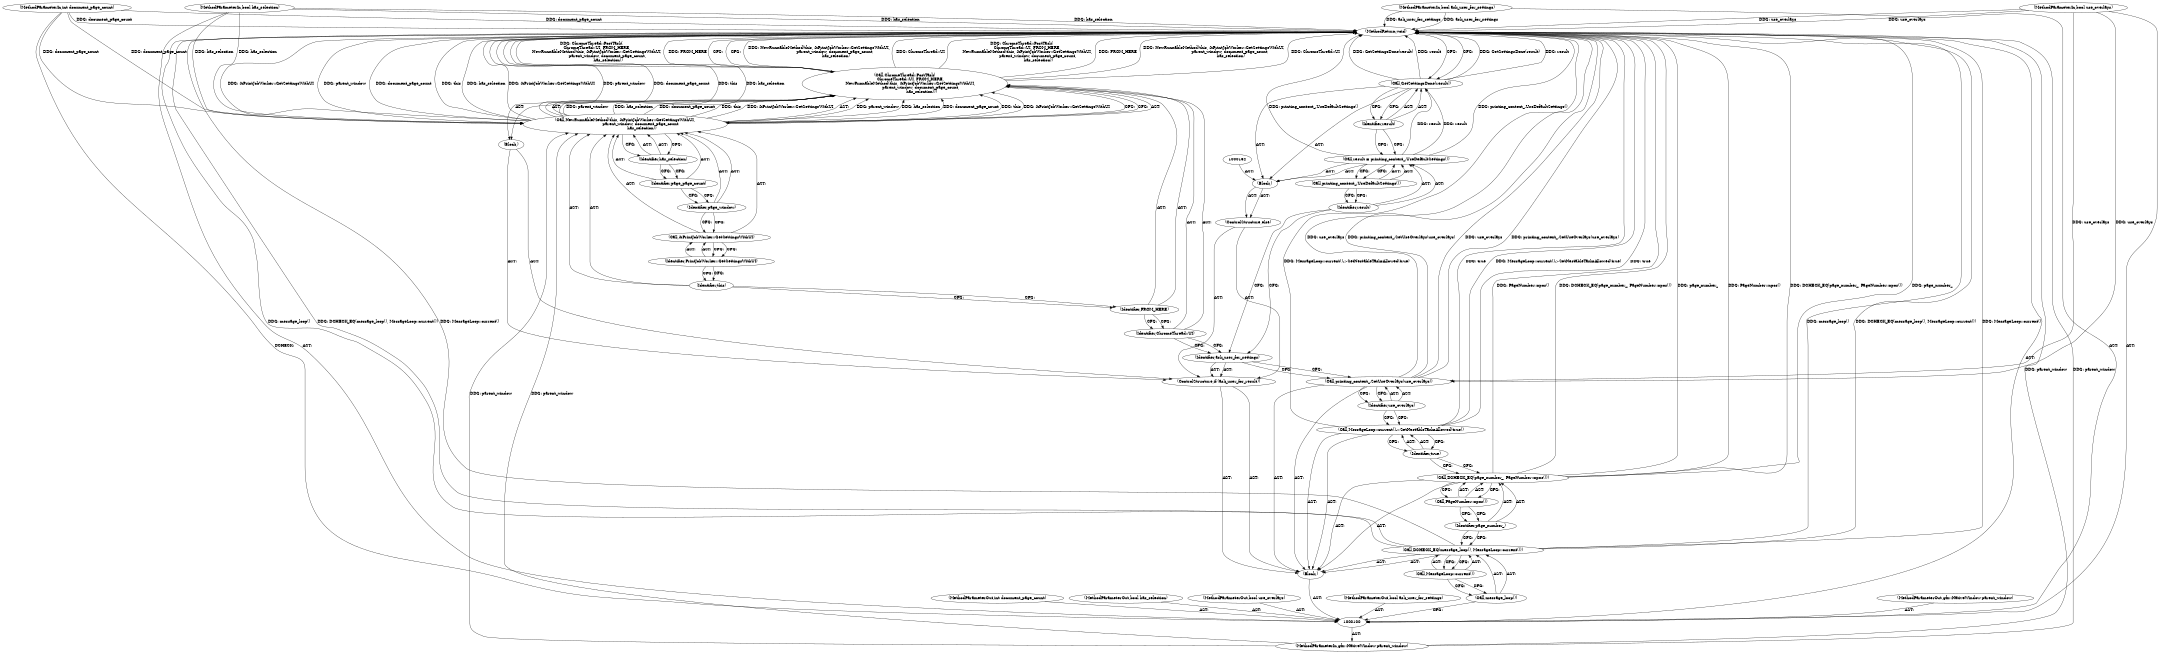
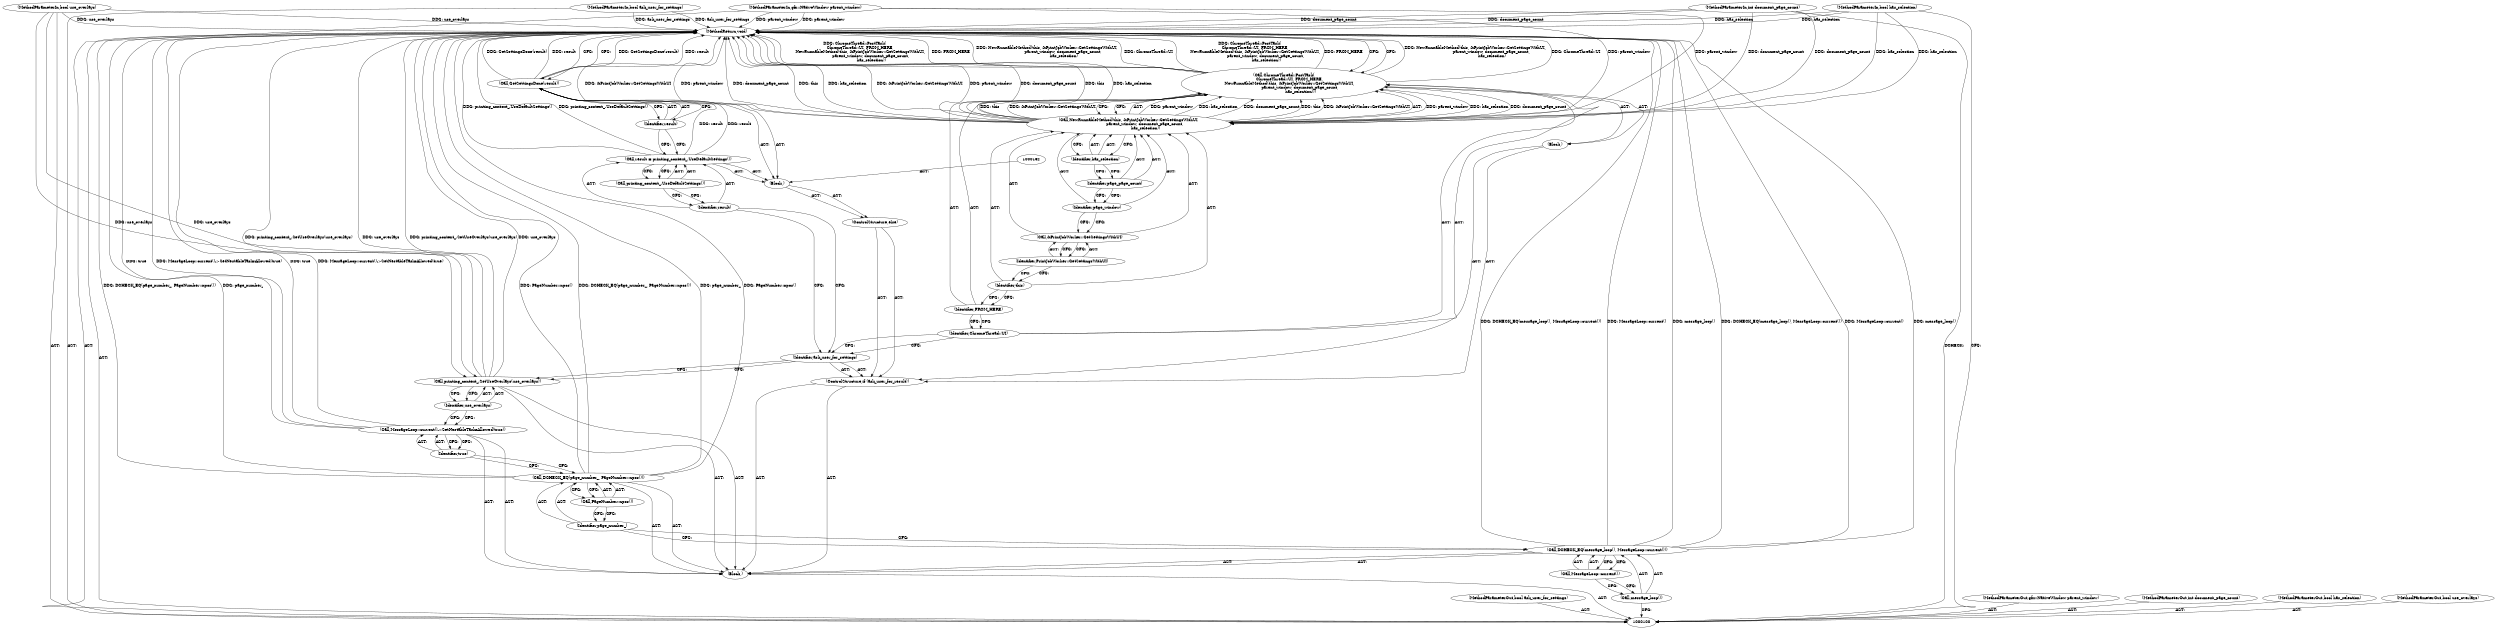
(308, 346) -> (1977, 346)
(1352, 633) -> (201, 611)
